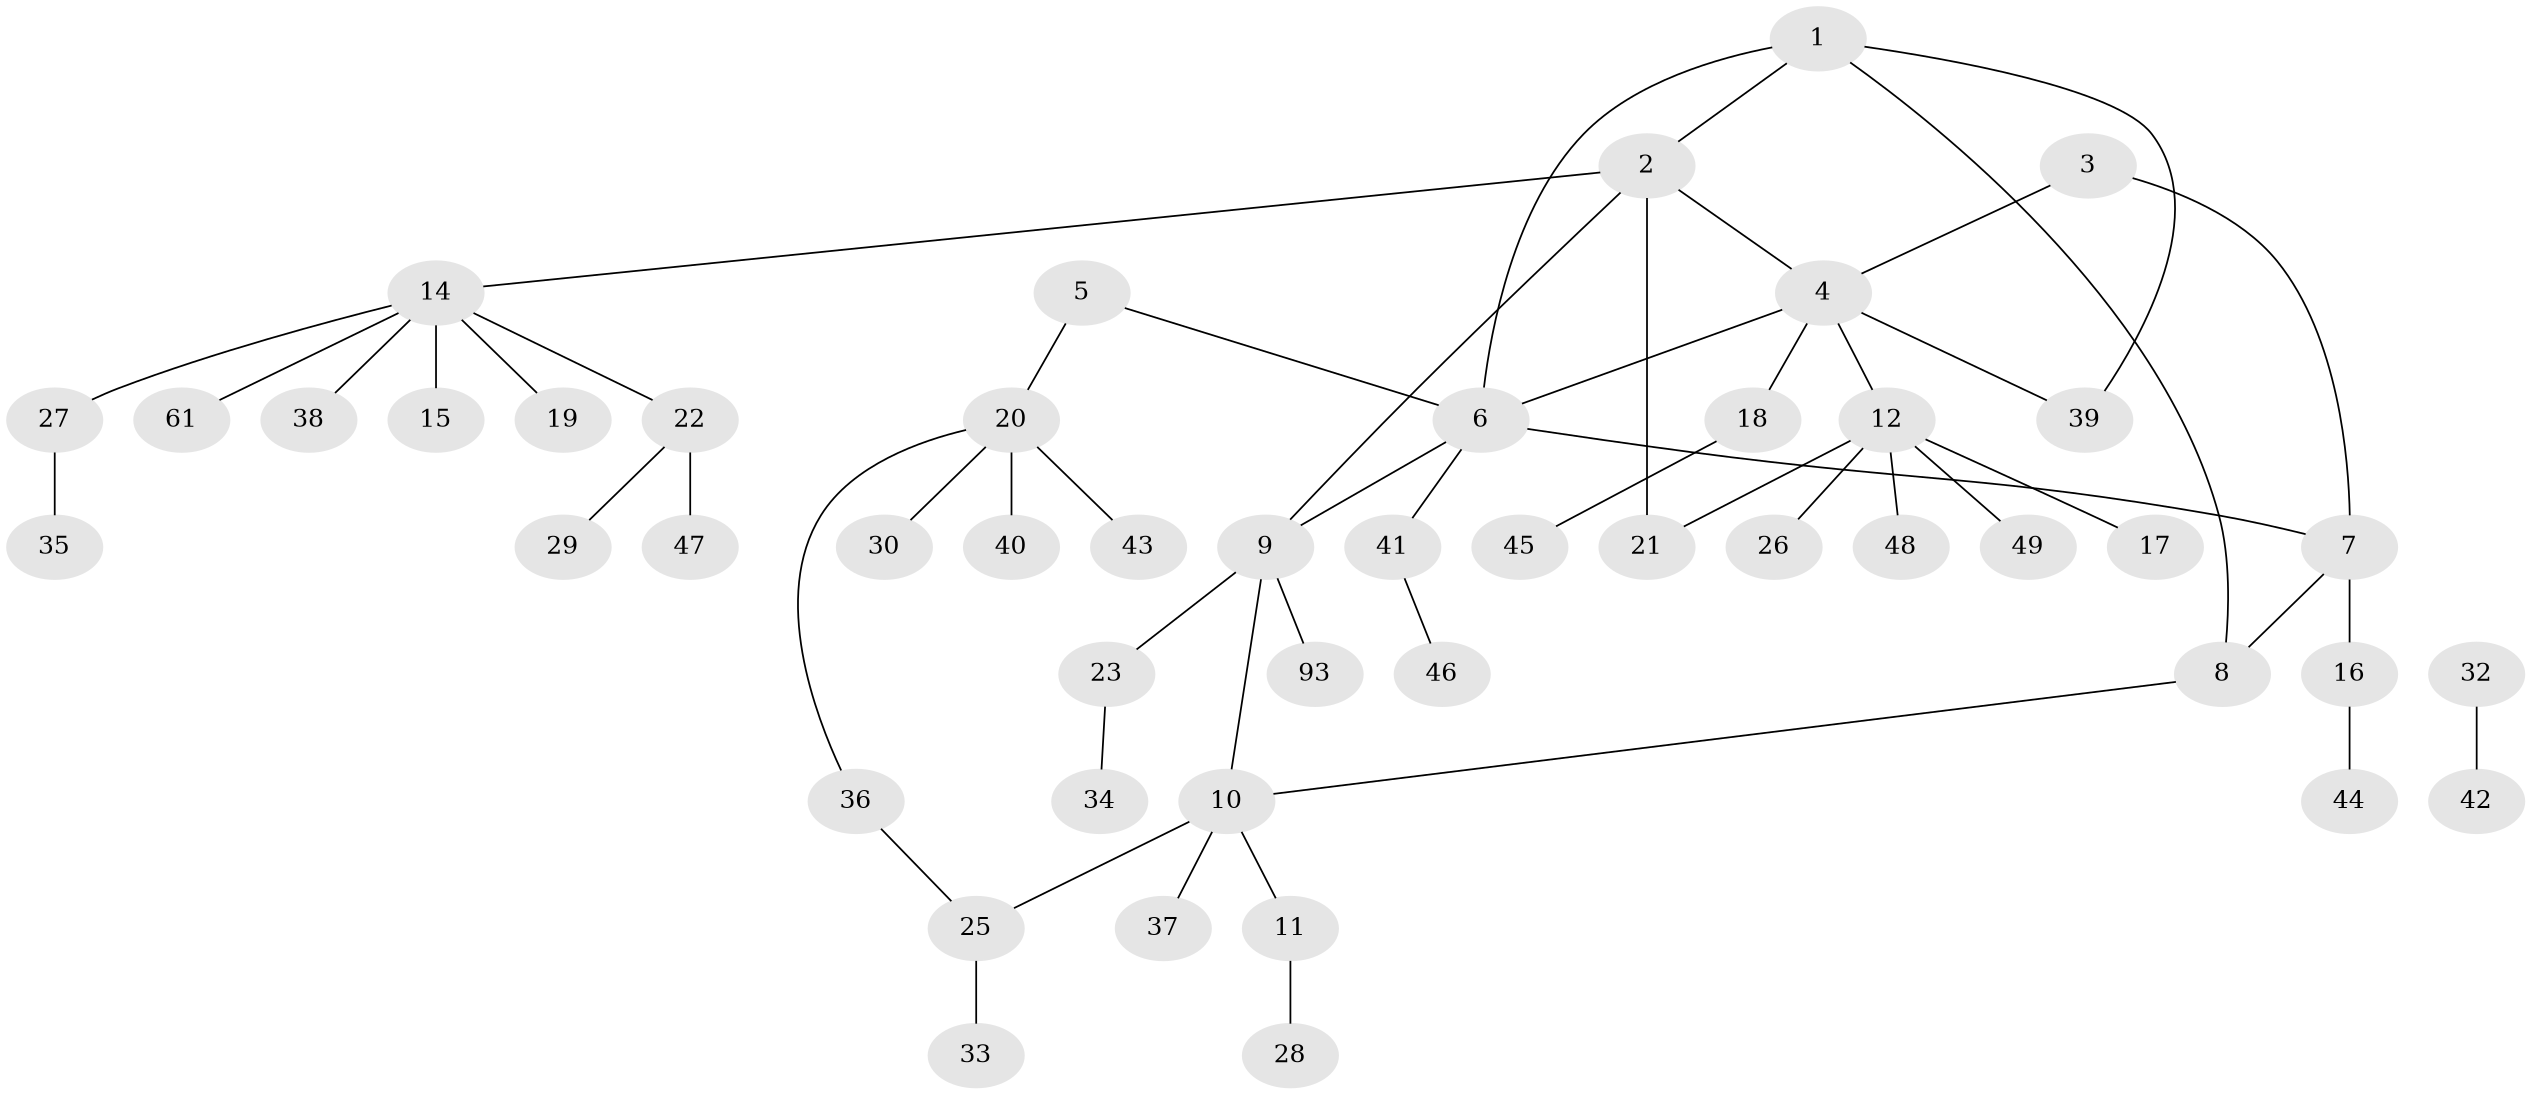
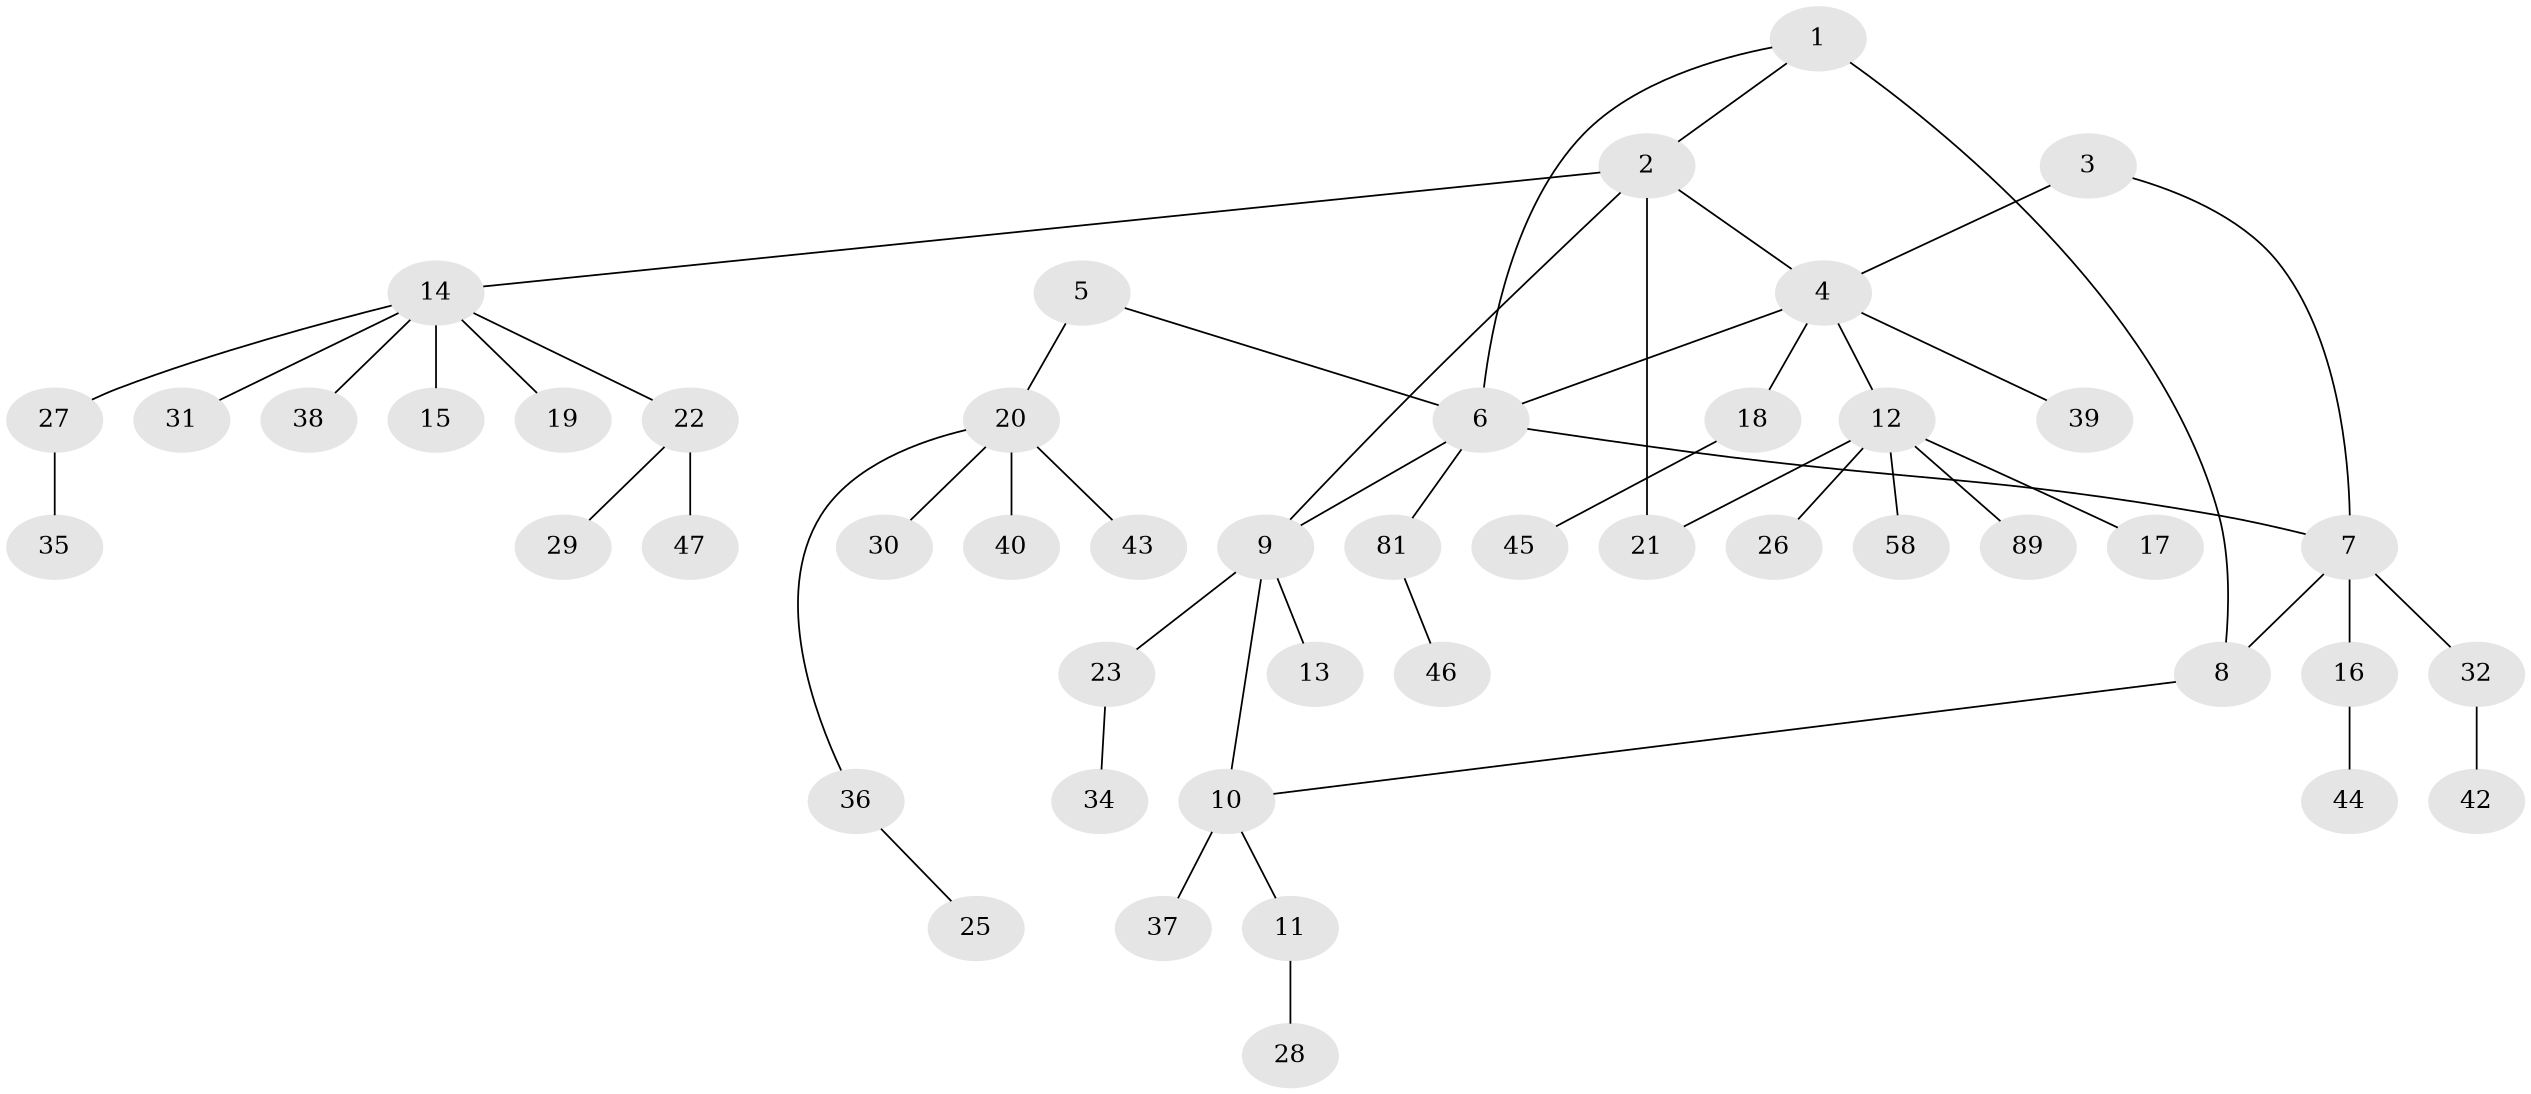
(2142, 125) -> none
(182, 420) -> (182, 420)
(1393, 547) -> (1393, 547)
(1901, 547) -> (1901, 547)
(2028, 547) -> (2028, 547)
none -> (2413, 611)
(1315, 674) -> (1315, 674)
(1102, 865) -> none
(976, 1056) -> none
